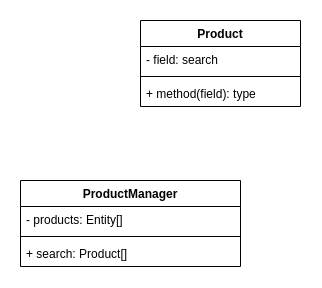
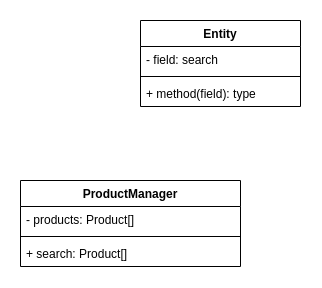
(220, 34) -> (220, 34)
(87, 220) -> (92, 220)
